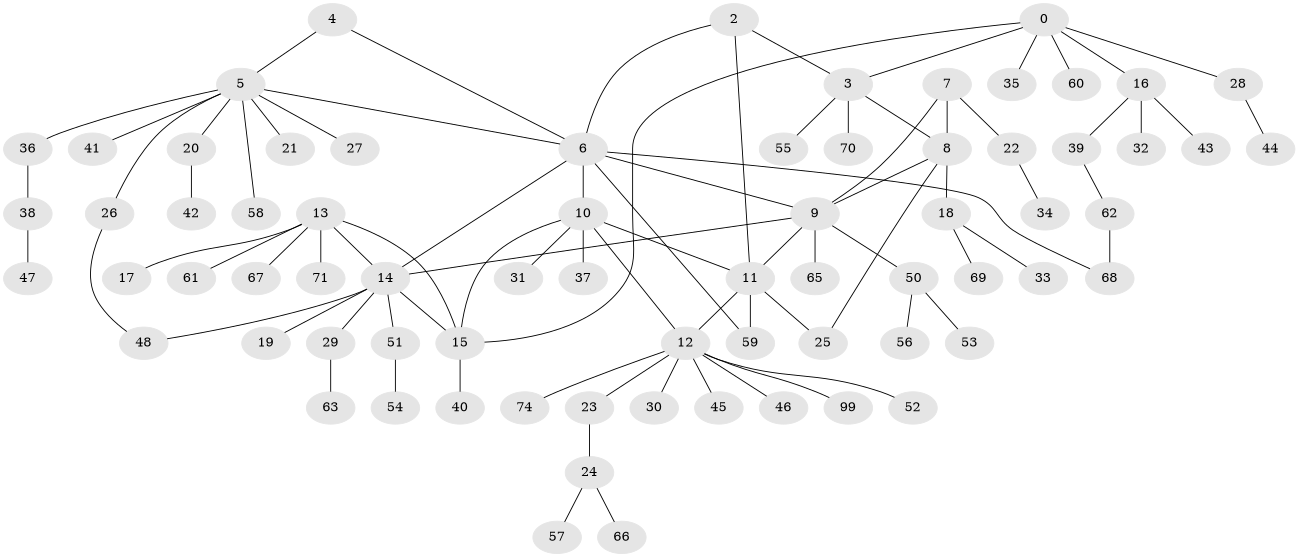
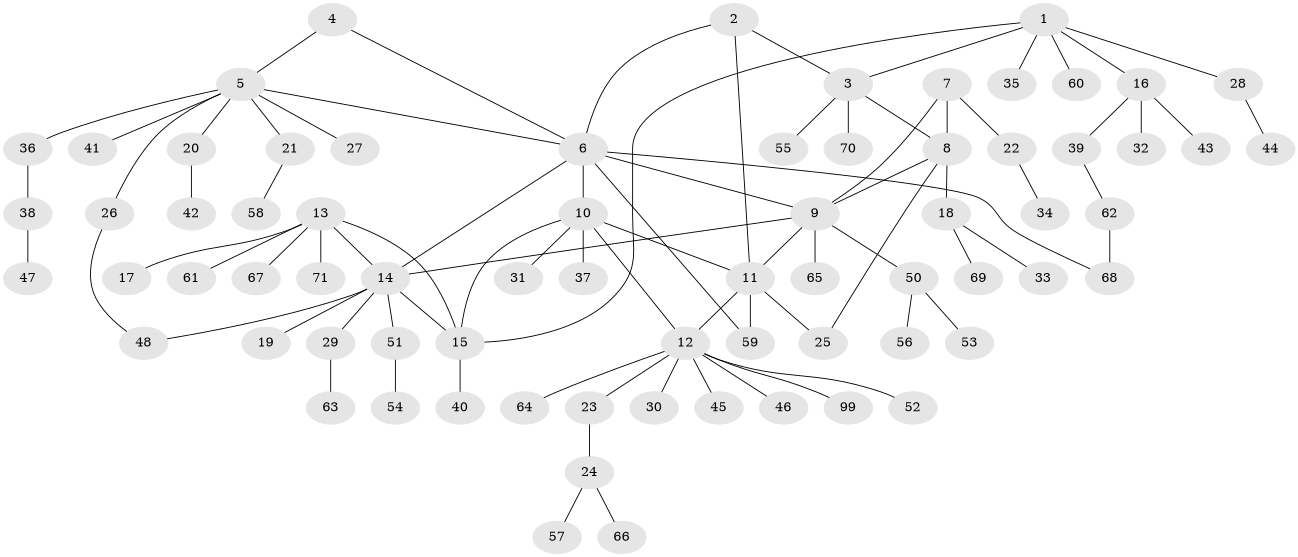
(1044, 20) -> (1044, 20)
(248, 149) -> (273, 182)
(525, 408) -> (525, 408)
